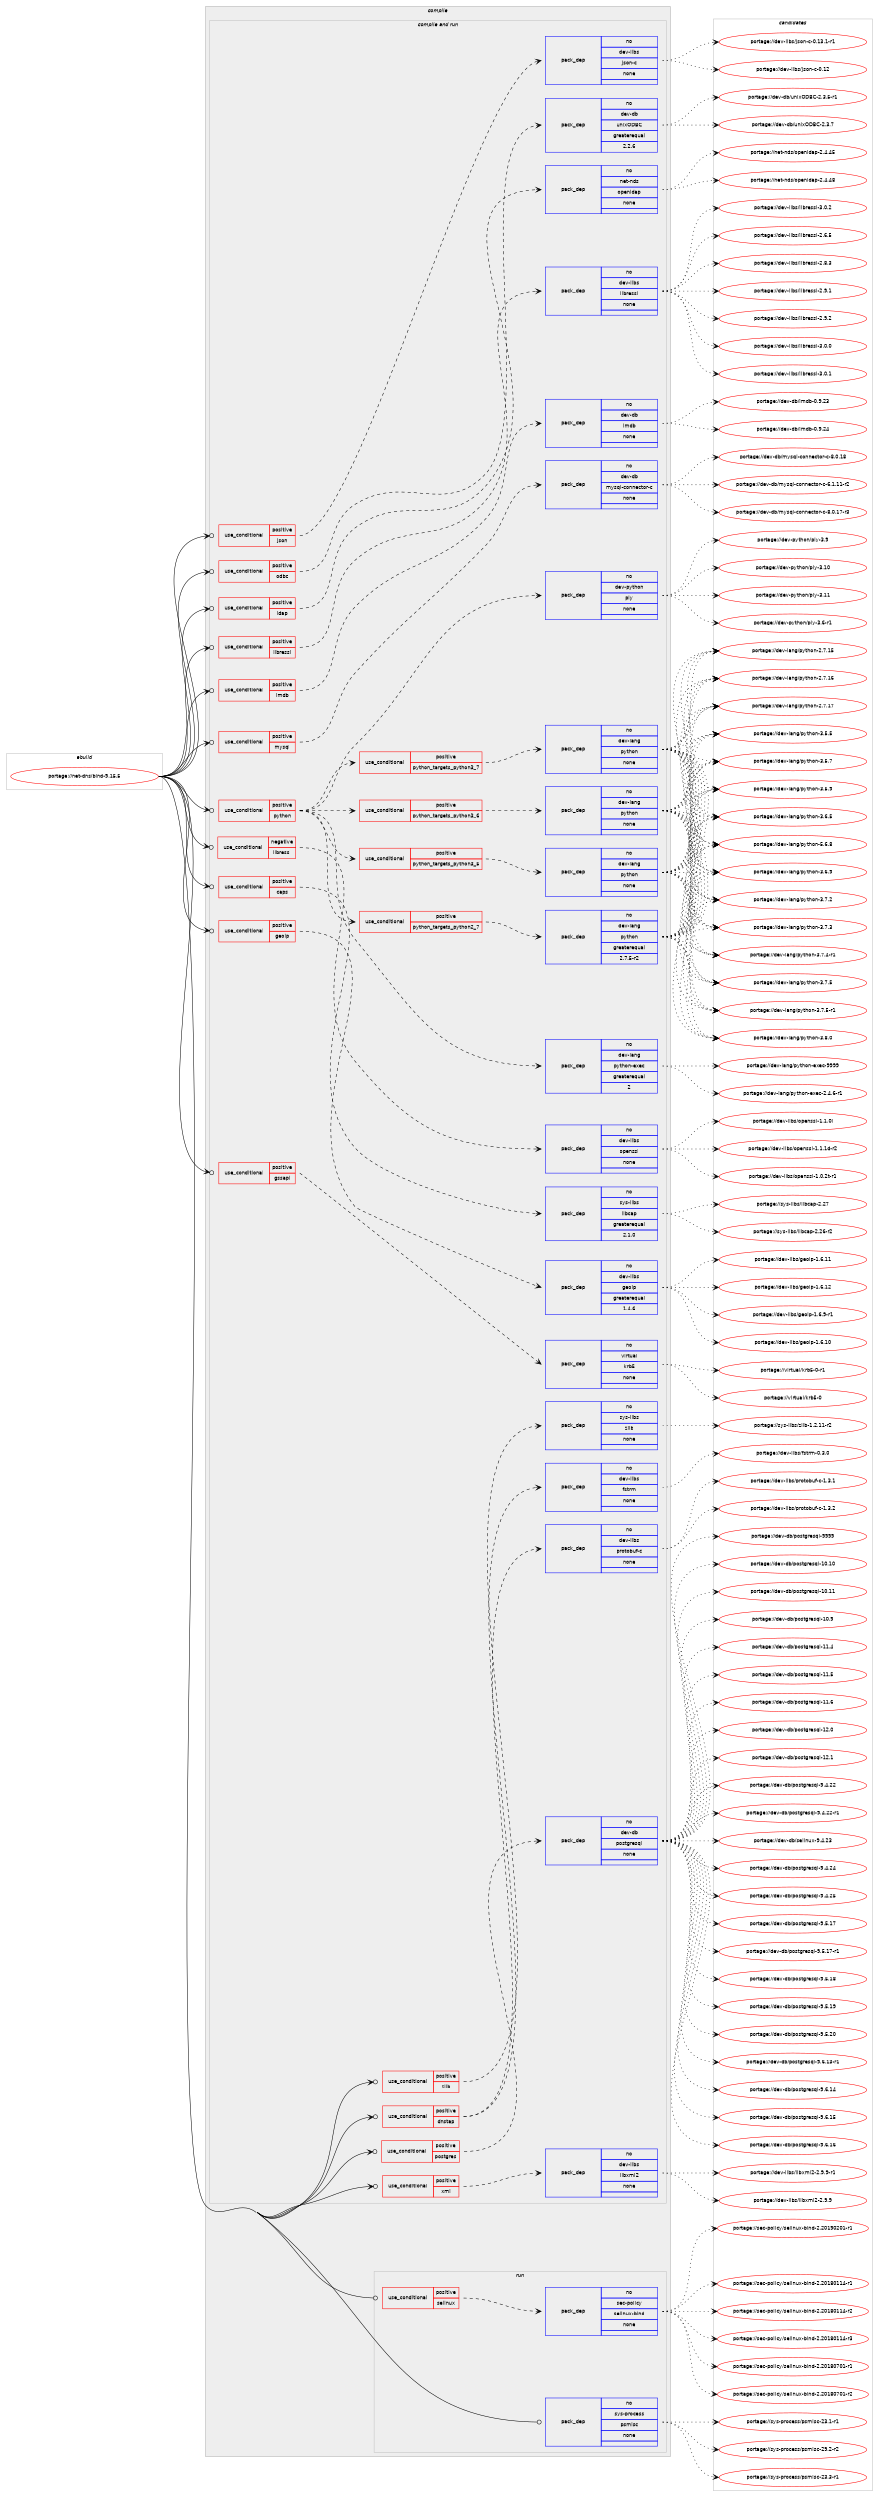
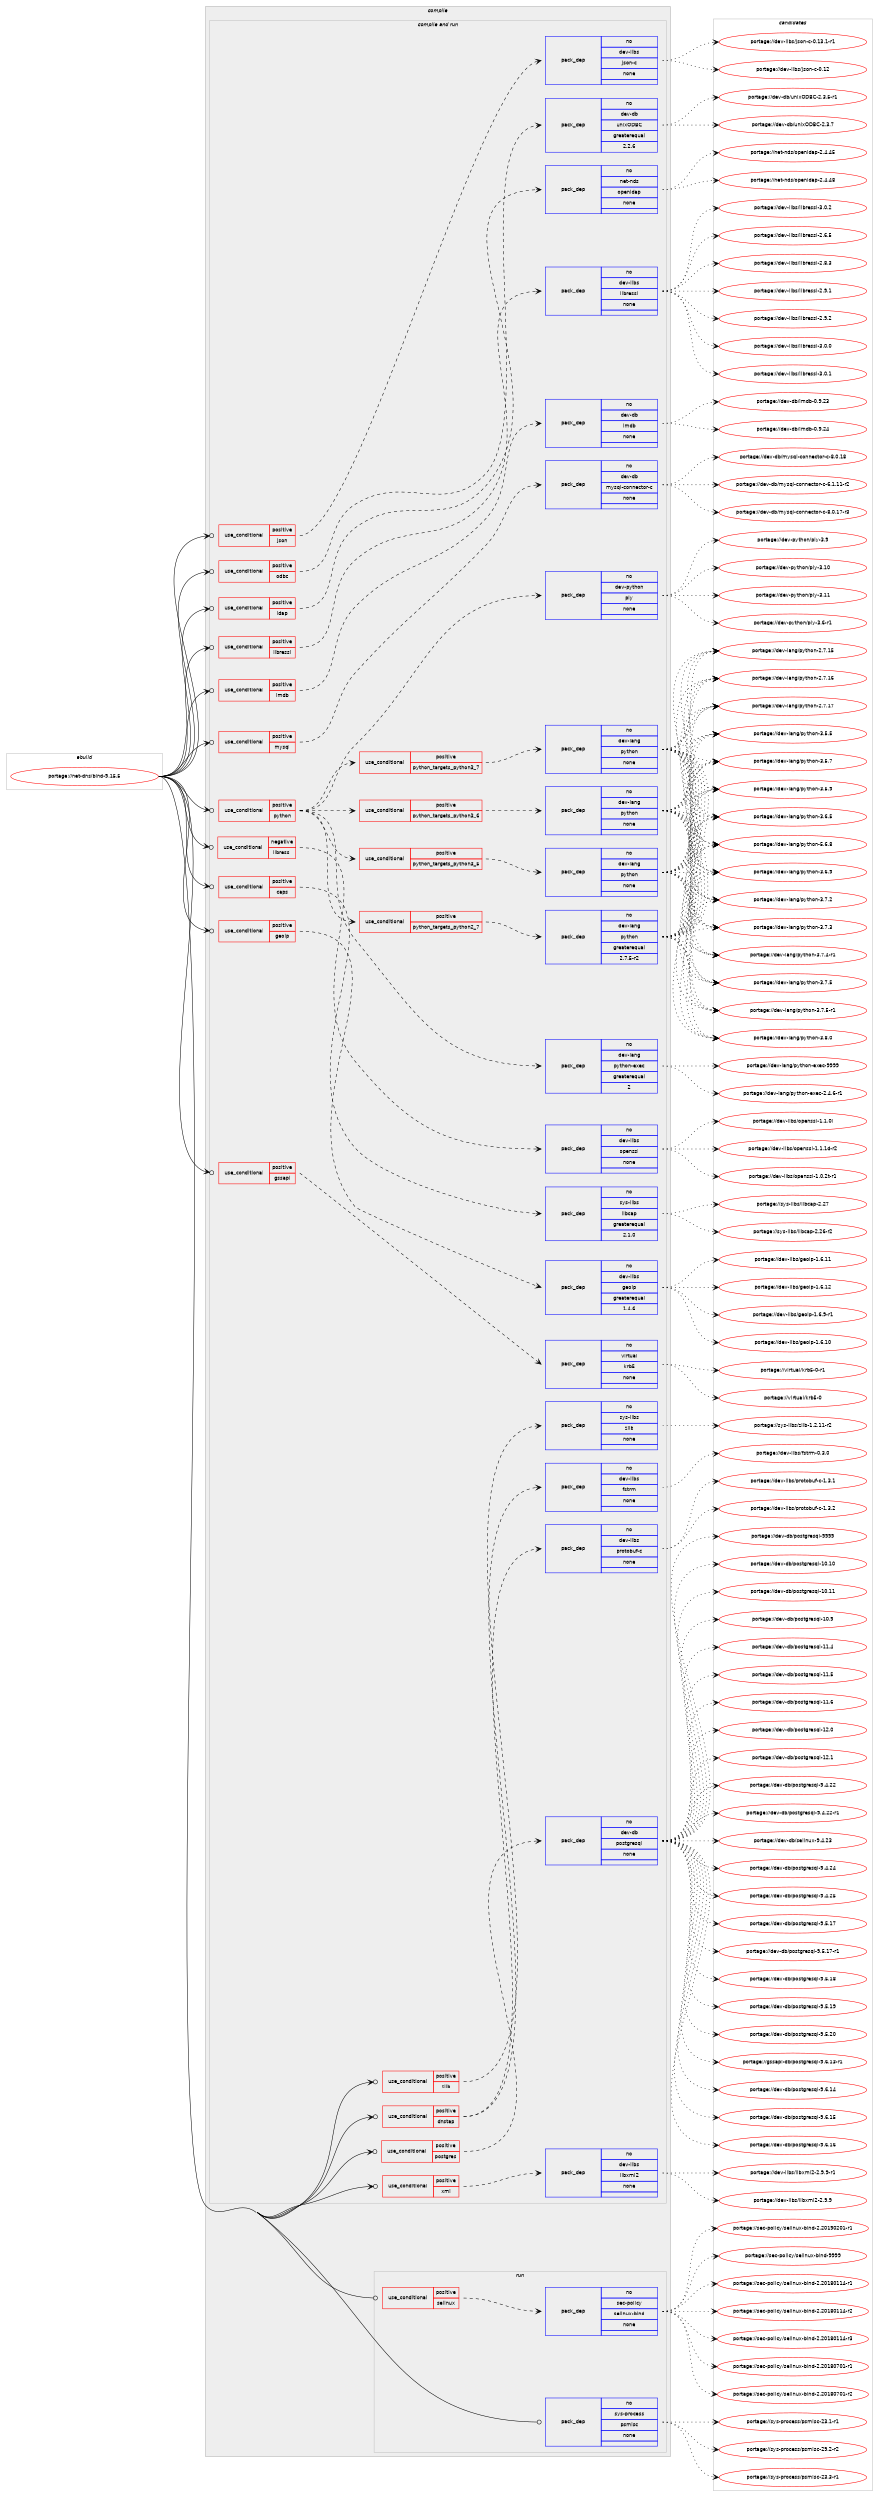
(793, 2062) -> (793, 2062)
none -> (793, 2256)
